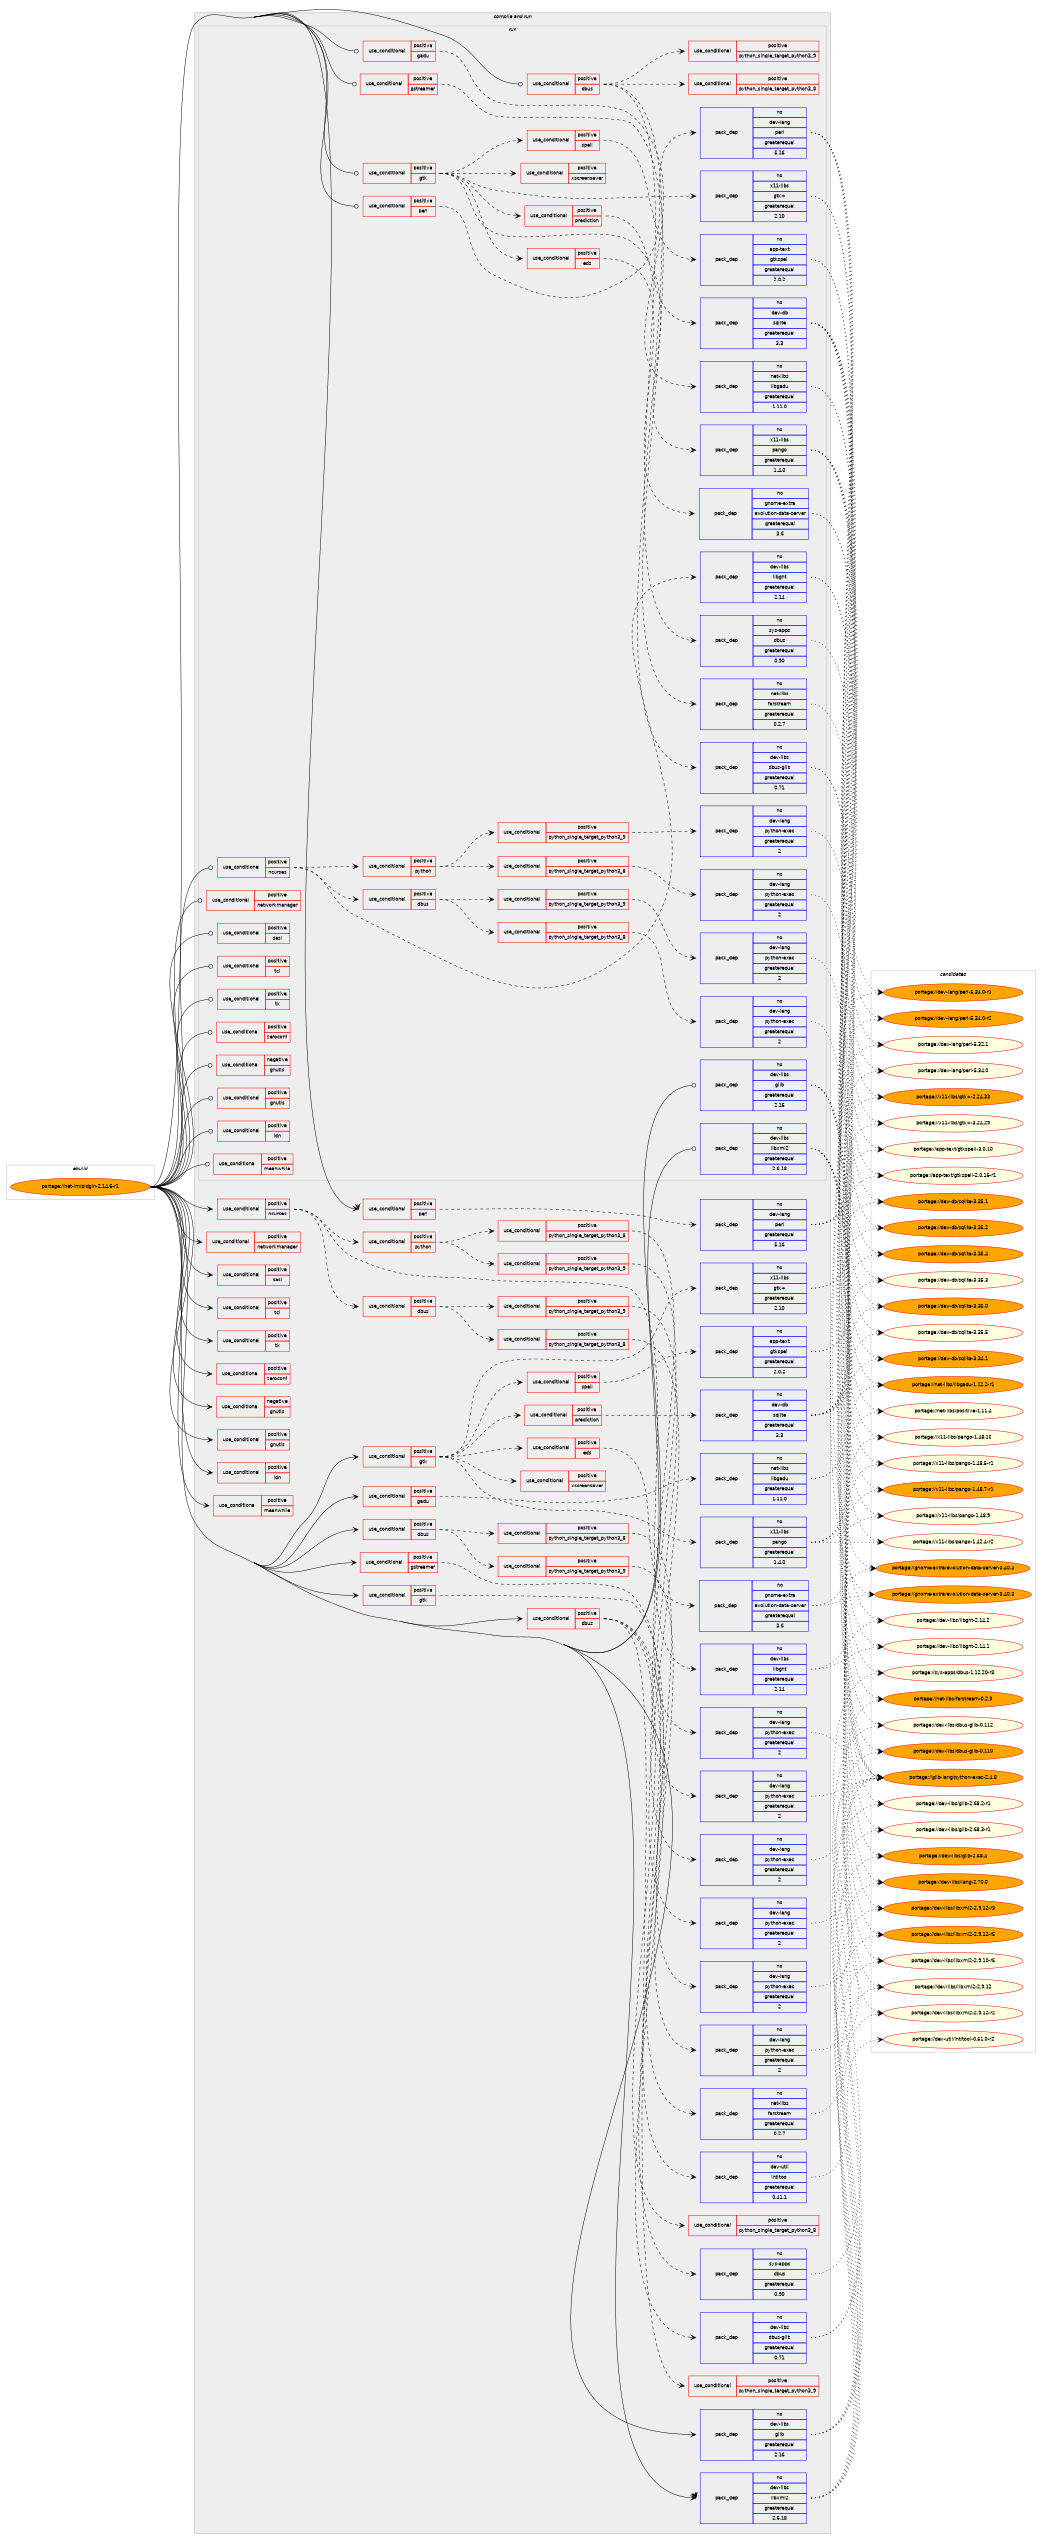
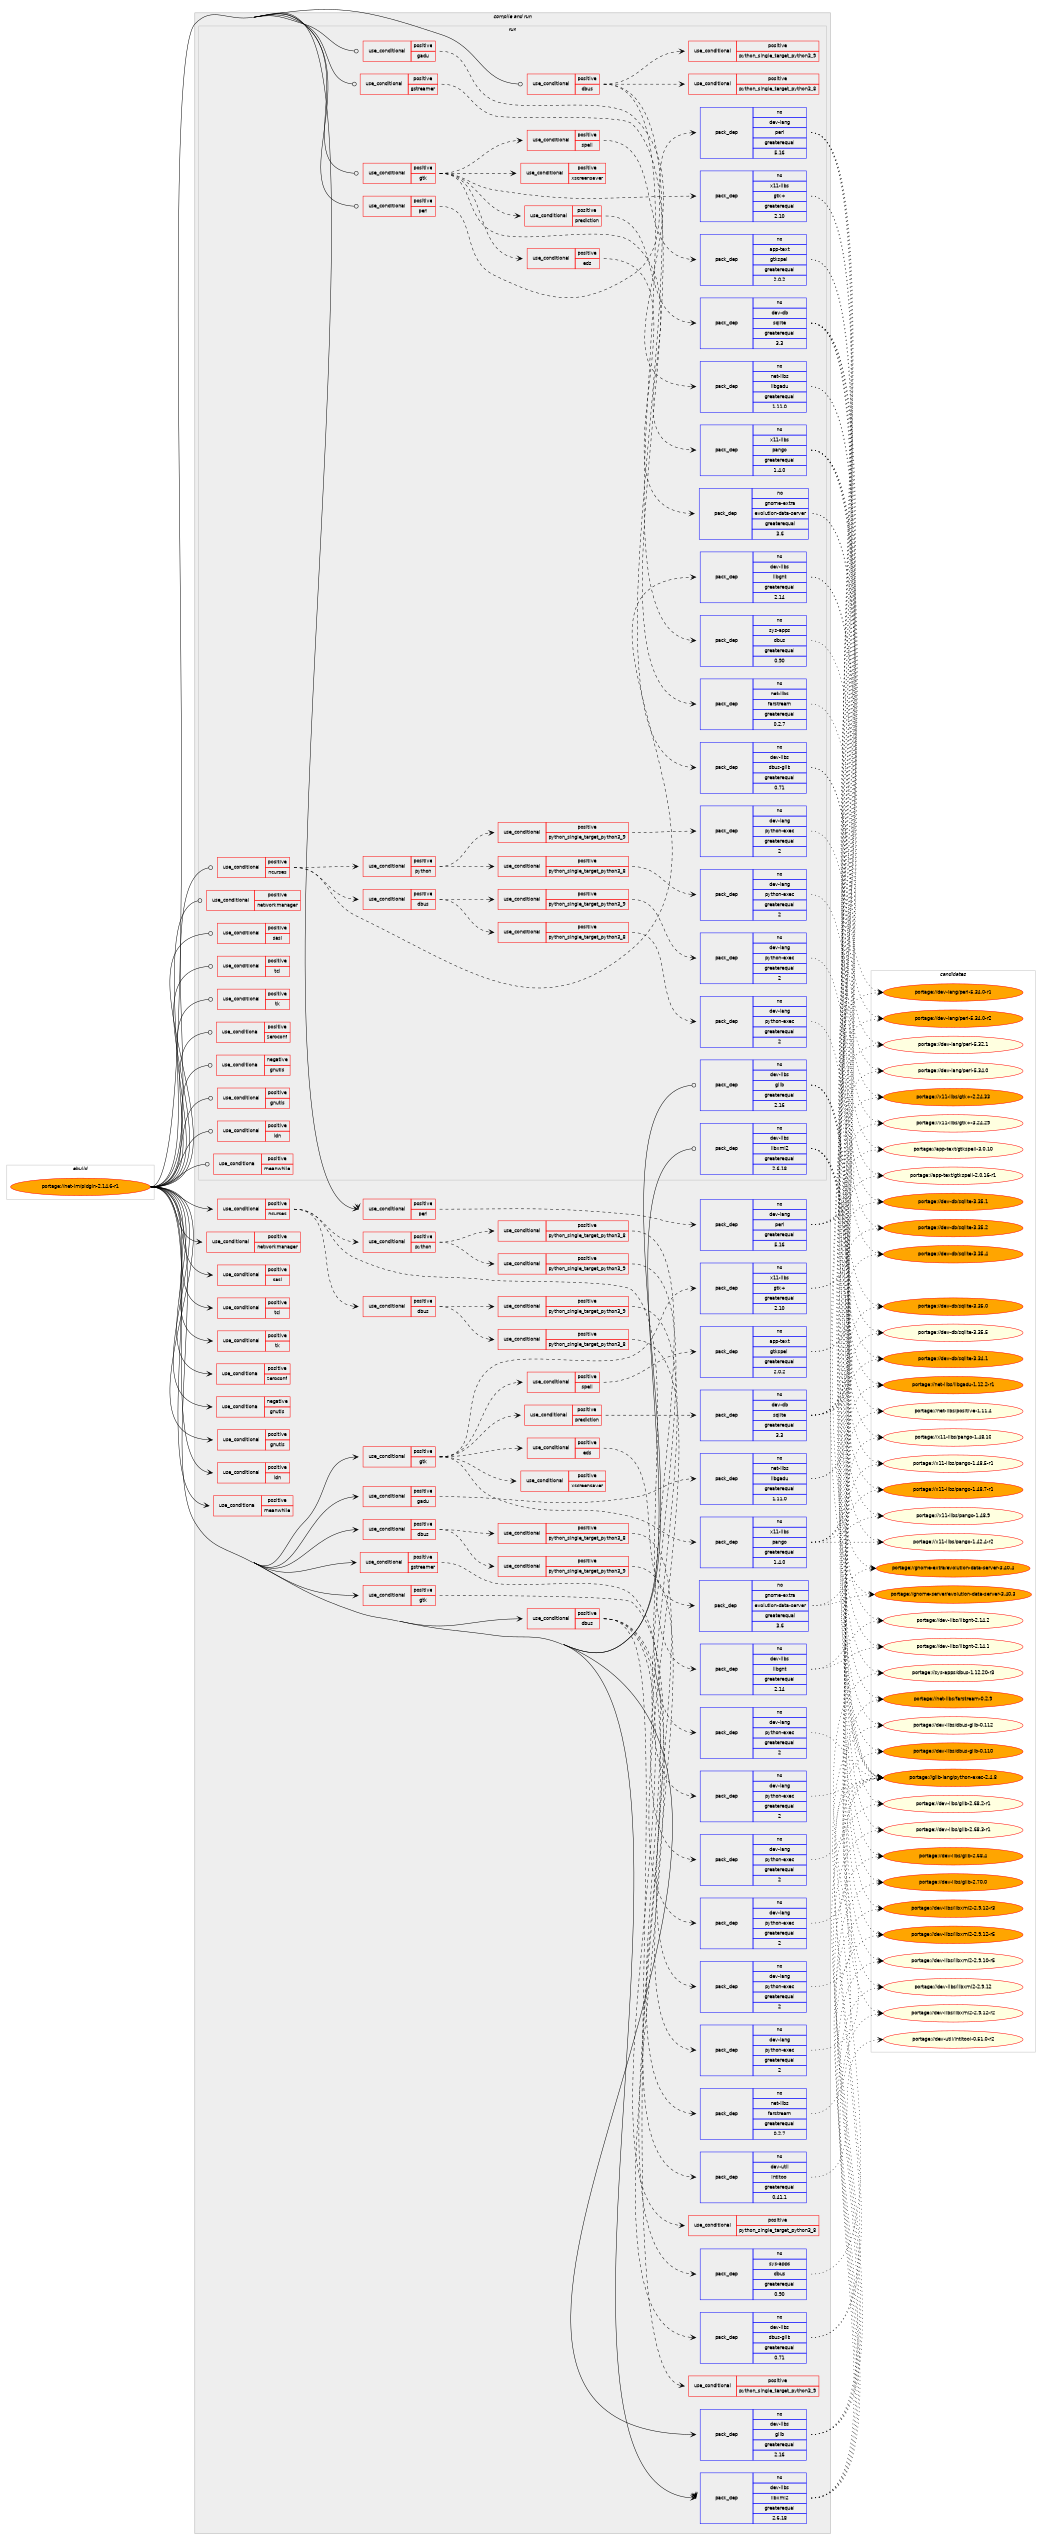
(953, 1280) -> none
(953, 1595) -> (953, 1595)
(953, 1882) -> (953, 1882)
